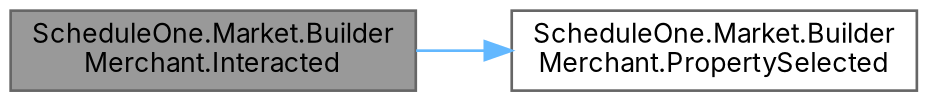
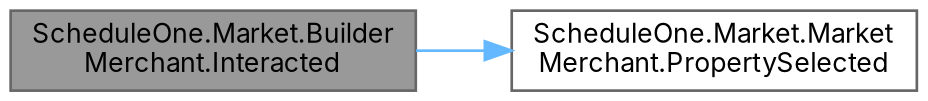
(714, 51) -> (714, 51)
